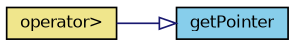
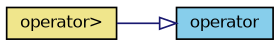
(232, 23) -> (225, 23)
